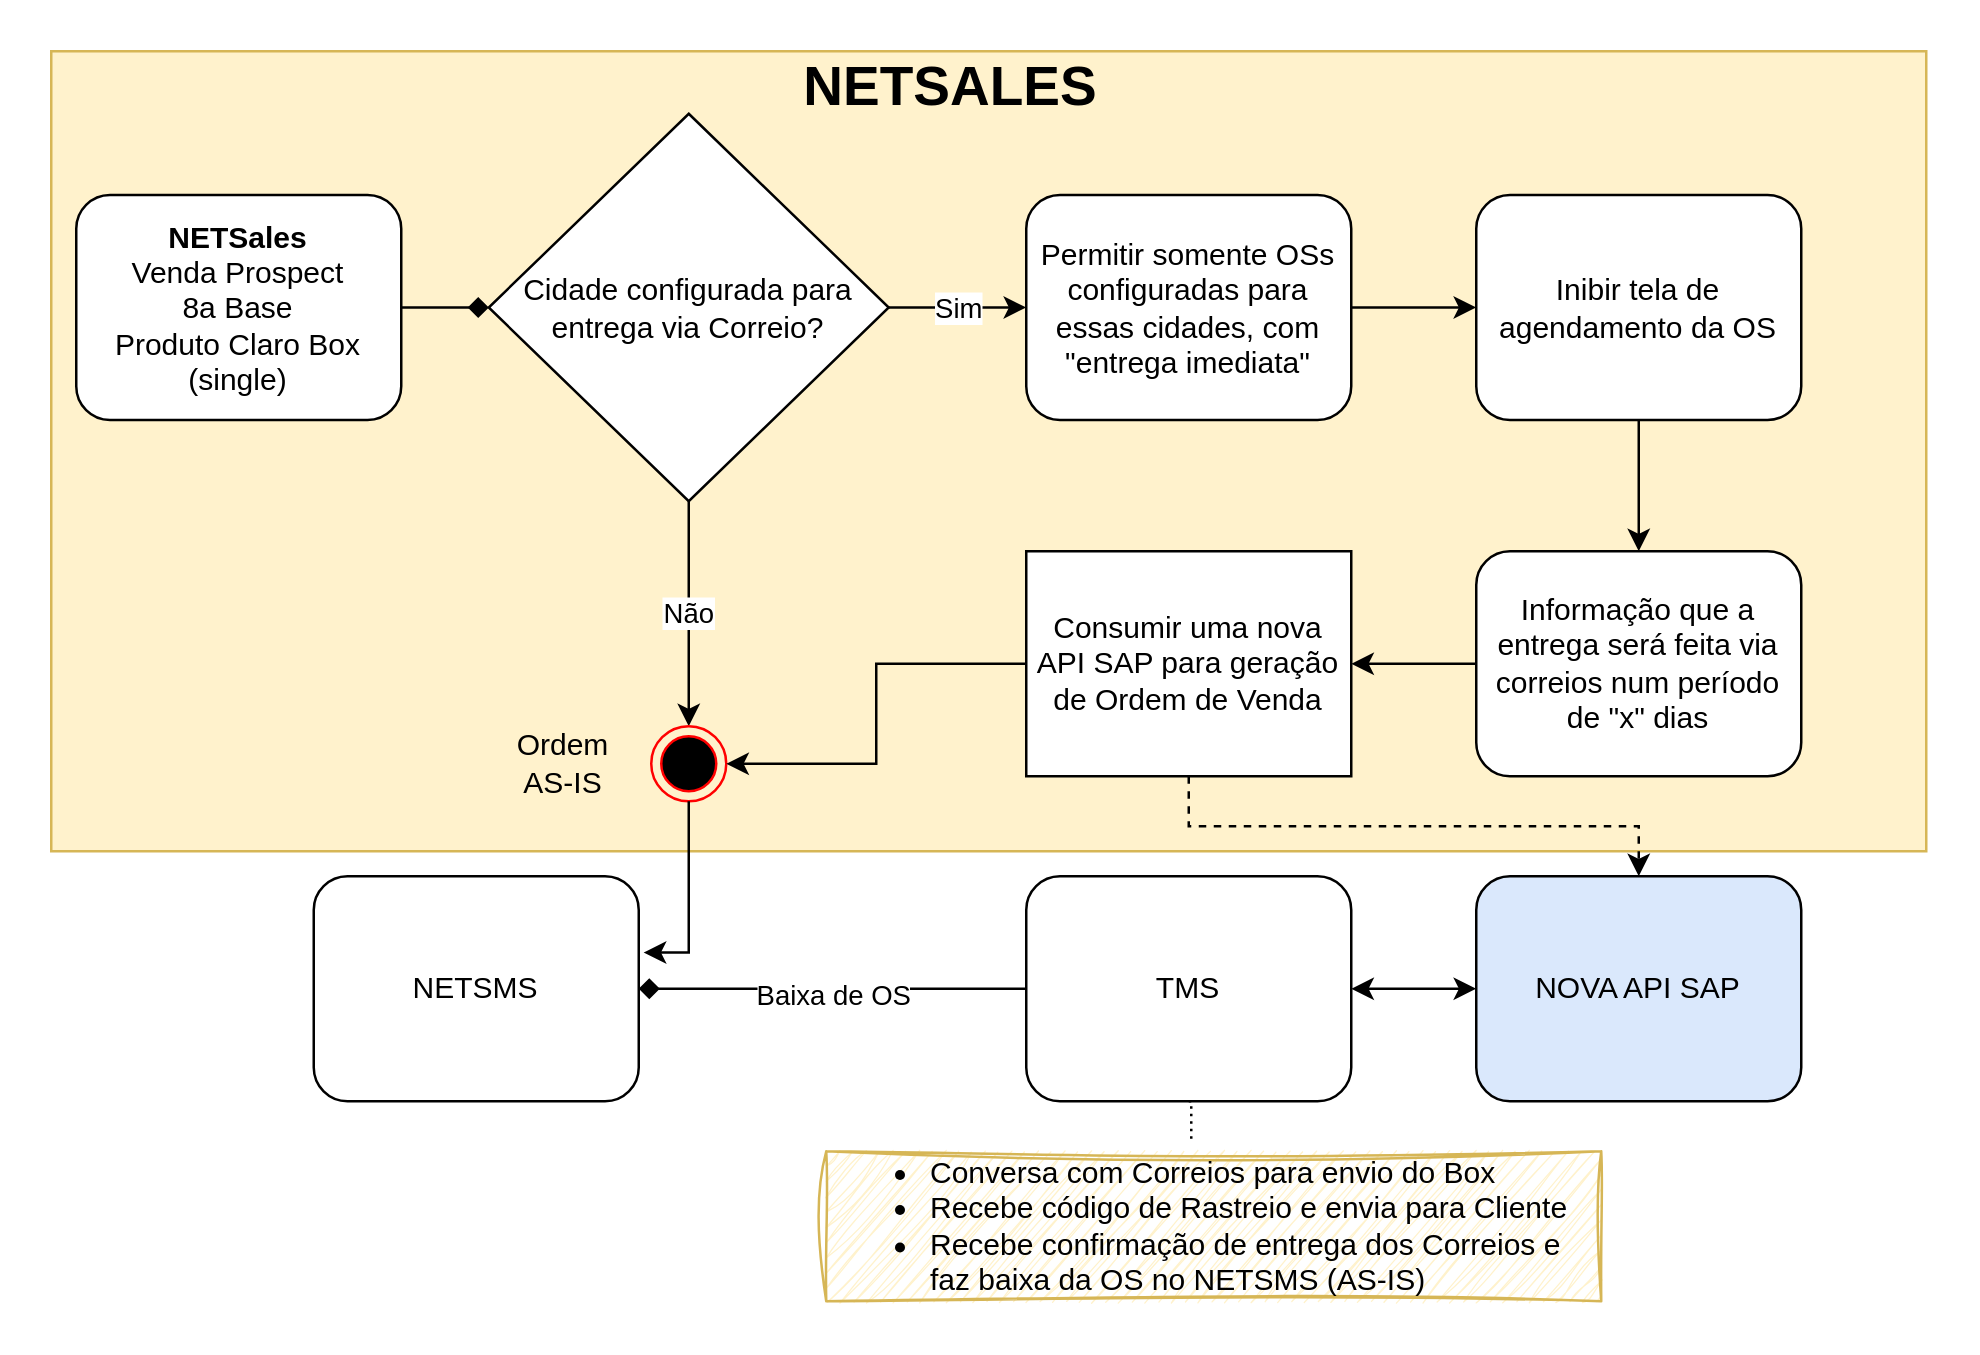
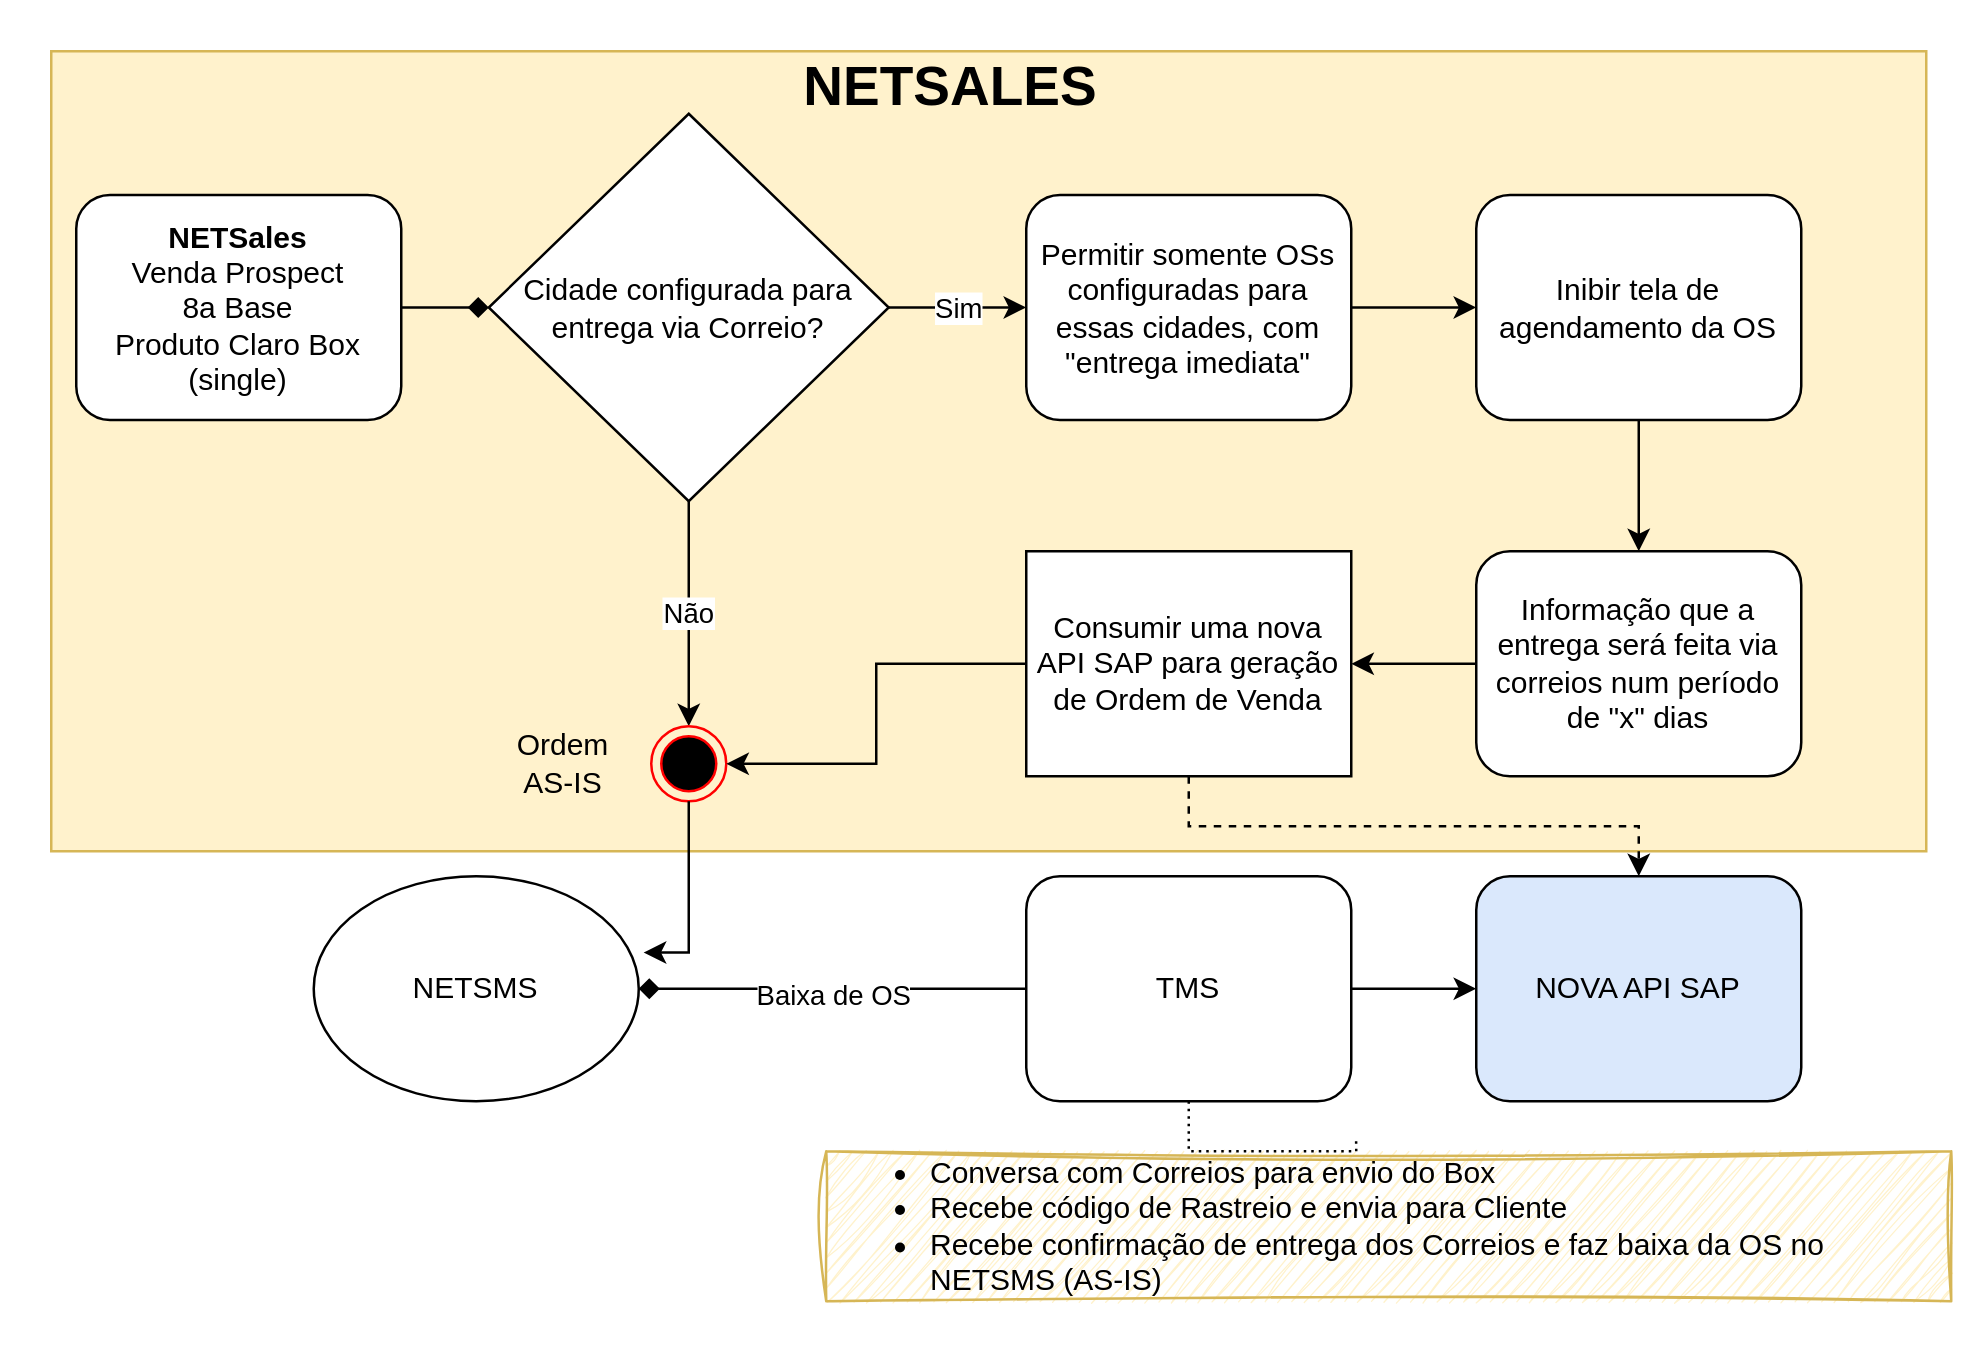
(476, 989) -> (476, 989)
(1369, 989) -> (1362, 989)
(1214, 1226) -> (1389, 1226)
